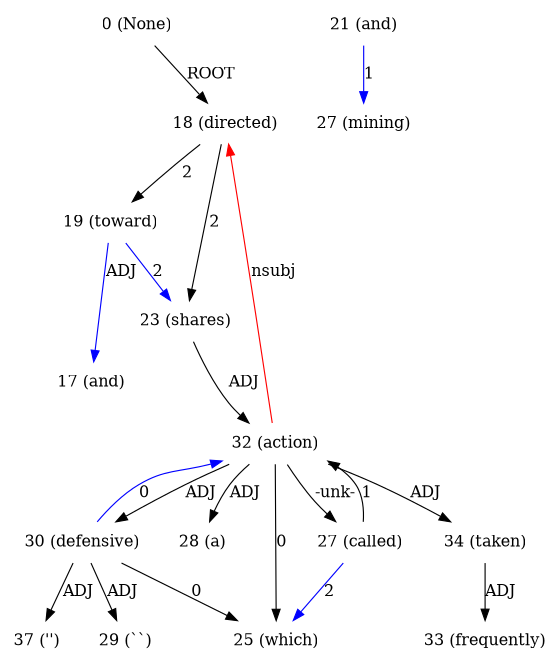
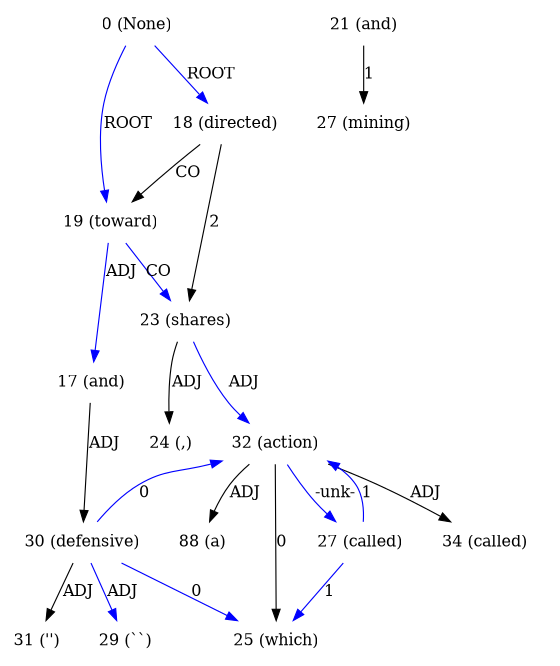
(364, 69) -> (364, 69)
(177, 70) -> (177, 70)
none -> (102, 116)
(188, 173) -> (188, 173)
(158, 272) -> (158, 272)
(252, 289) -> none
(213, 381) -> (213, 381)
none -> (171, 444)
(177, 489) -> (87, 456)
(306, 490) -> (306, 490)
(359, 490) -> (359, 490)
(203, 542) -> (203, 542)
(485, 542) -> (485, 542)
(101, 587) -> (101, 587)
(174, 589) -> (174, 589)
(330, 592) -> (330, 592)
(37, 641) -> (37, 641)
(485, 641) -> none
